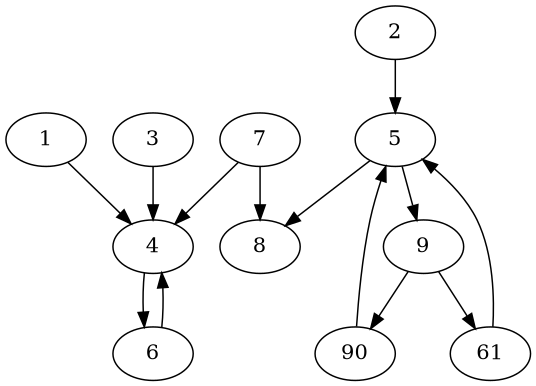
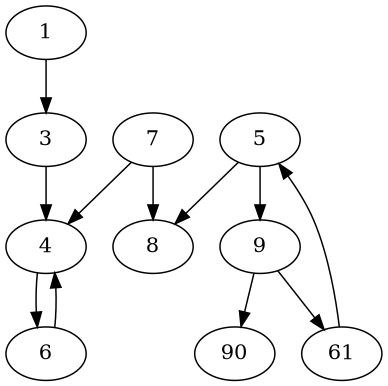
(395, 33) -> none
(94, 188) -> (46, 79)
(364, 253) -> none
